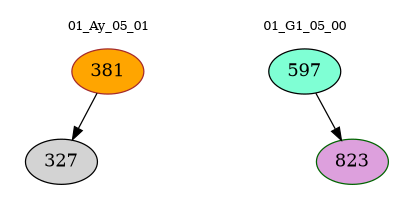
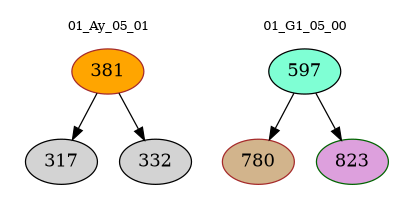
(61, 162) -> (61, 162)
none -> (156, 162)
none -> (258, 162)
